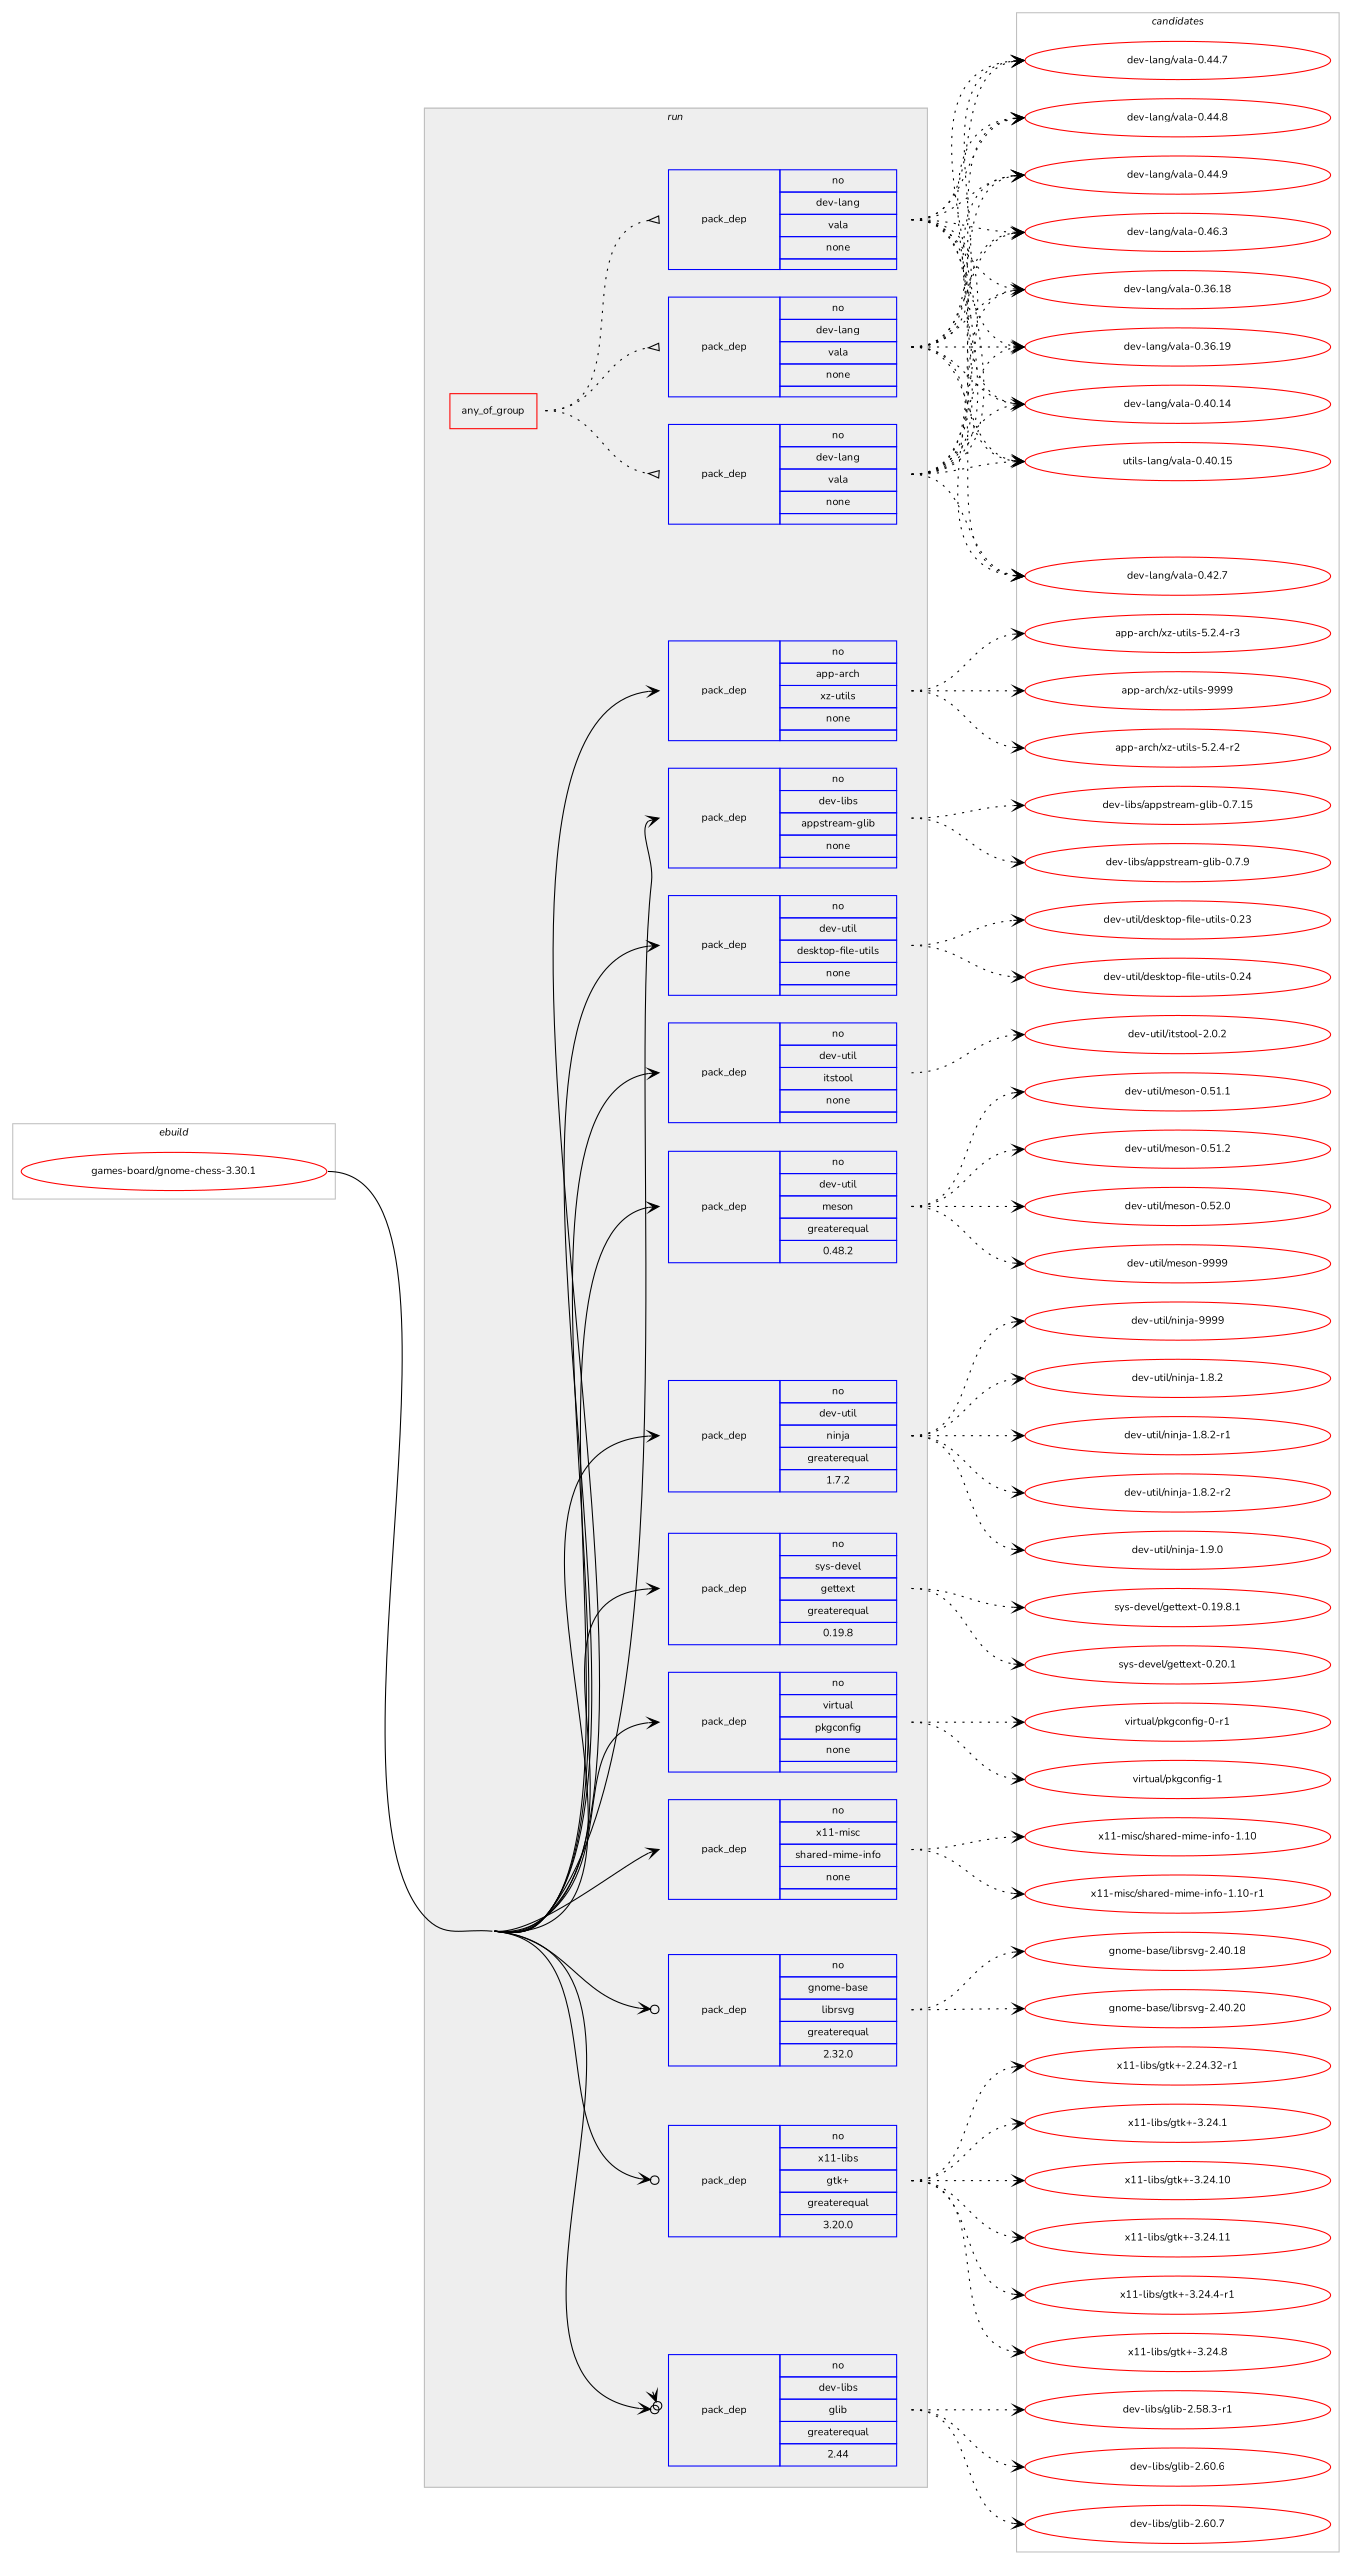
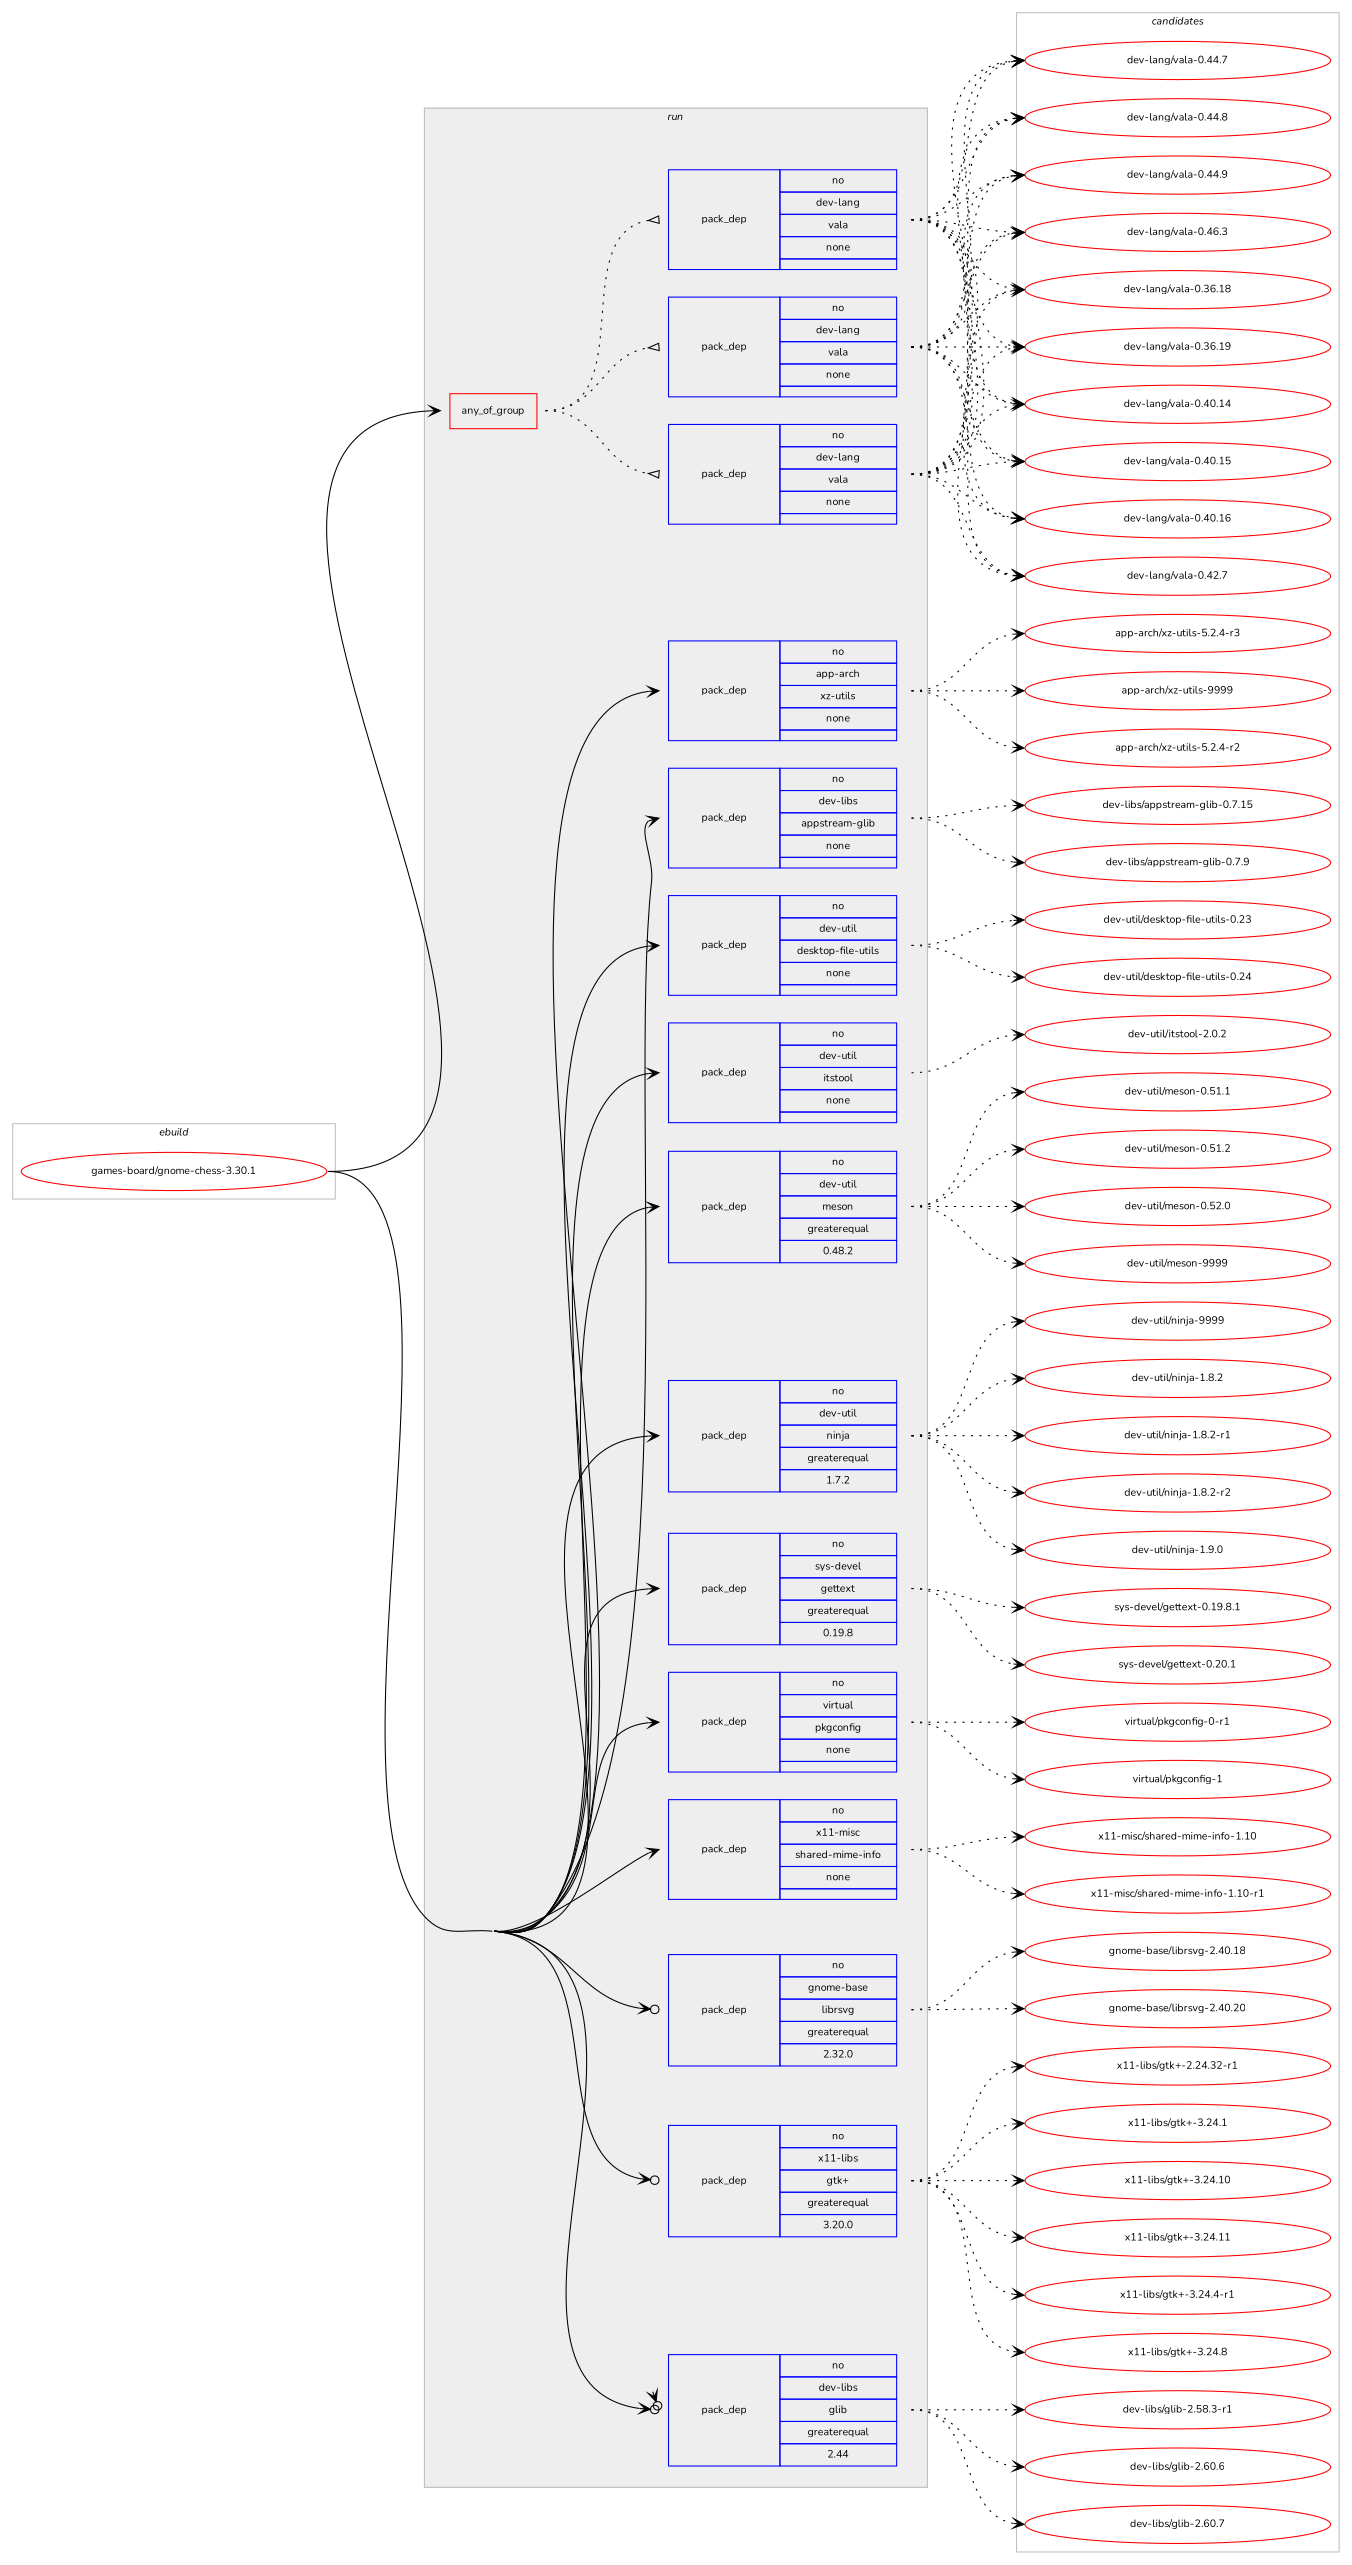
(1178, 462) -> (1178, 462)
none -> (1178, 519)
none -> (386, 796)
